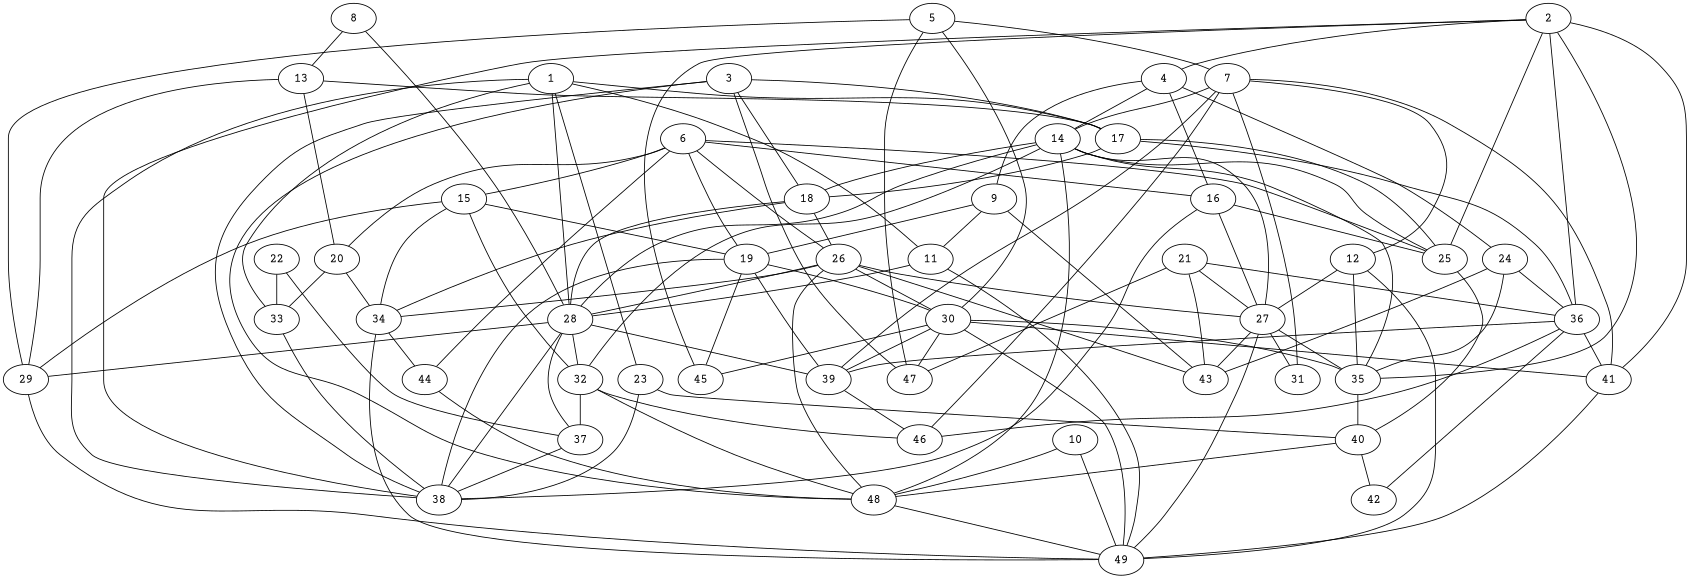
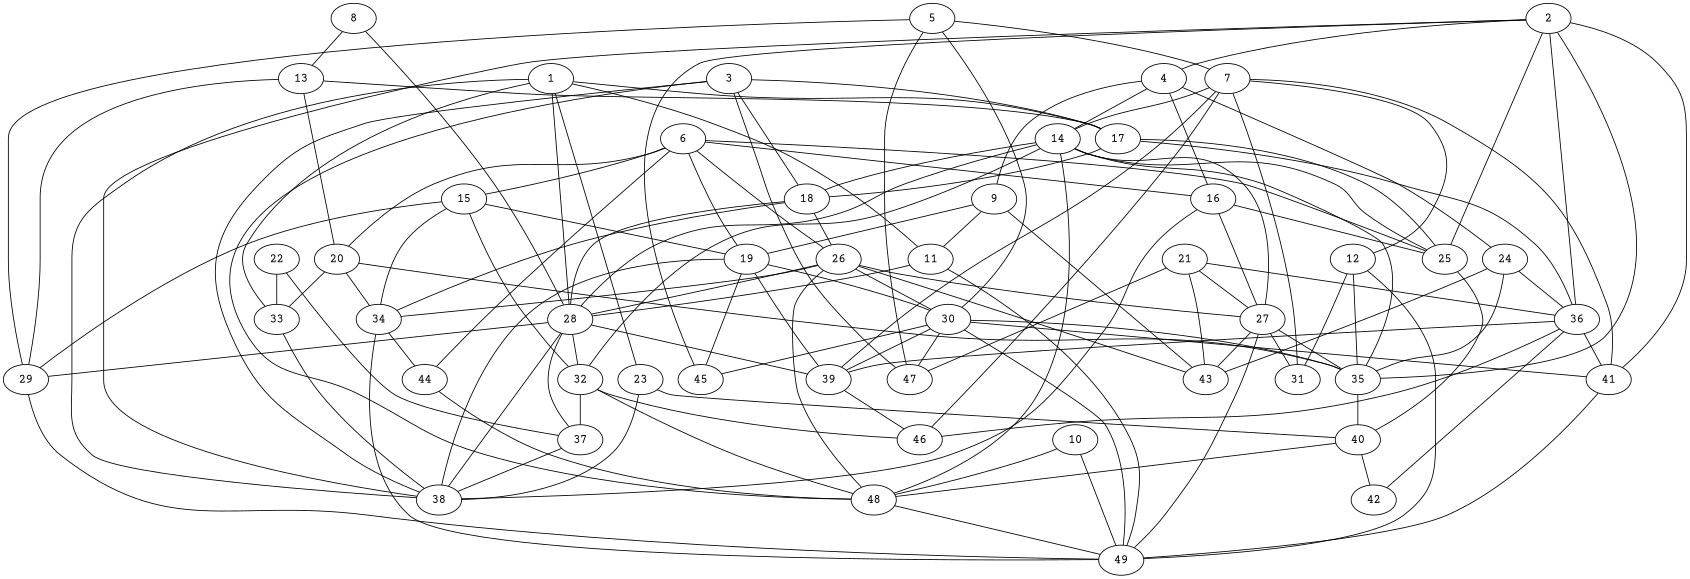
(1308, 289) -> (1327, 320)
none -> (825, 324)
